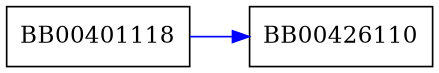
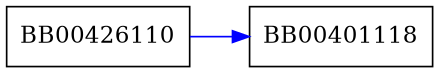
(211, 37) -> (211, 37)
